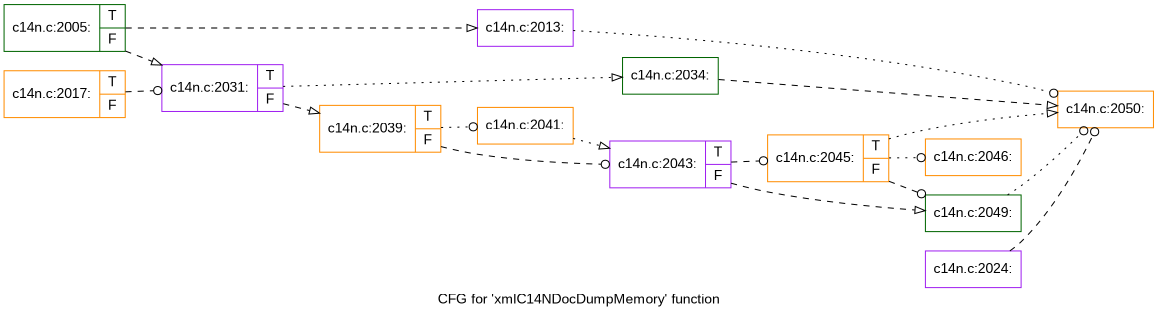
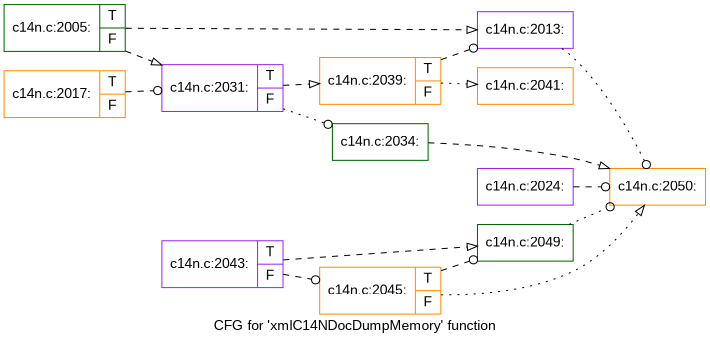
(448, 82) -> (304, 116)
(455, 127) -> (454, 84)
(586, 142) -> none
(973, 157) -> none
(521, 160) -> (455, 55)
